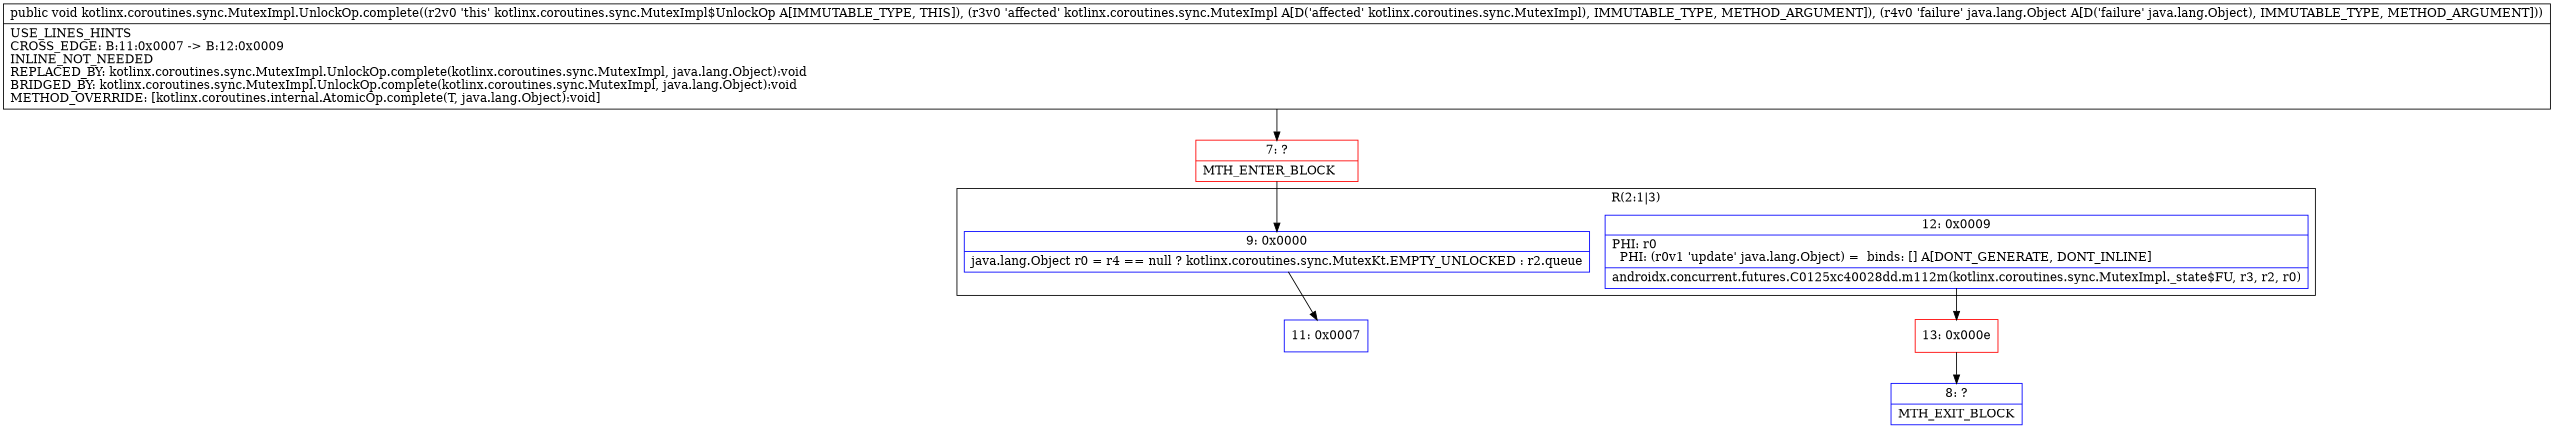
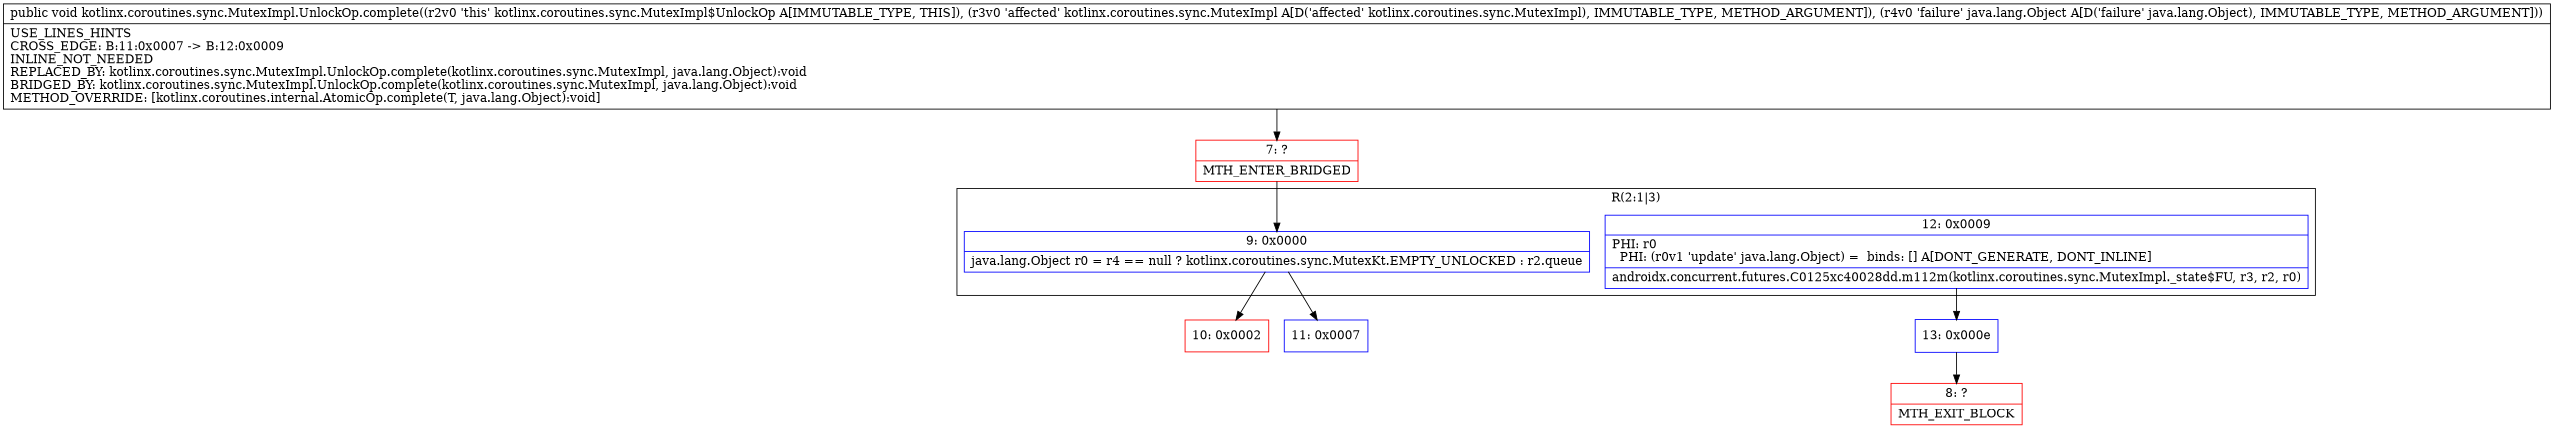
(1269, 171) -> (1277, 171)
none -> (1227, 336)
(1957, 336) -> (1957, 336)
(1957, 404) -> (1957, 404)
